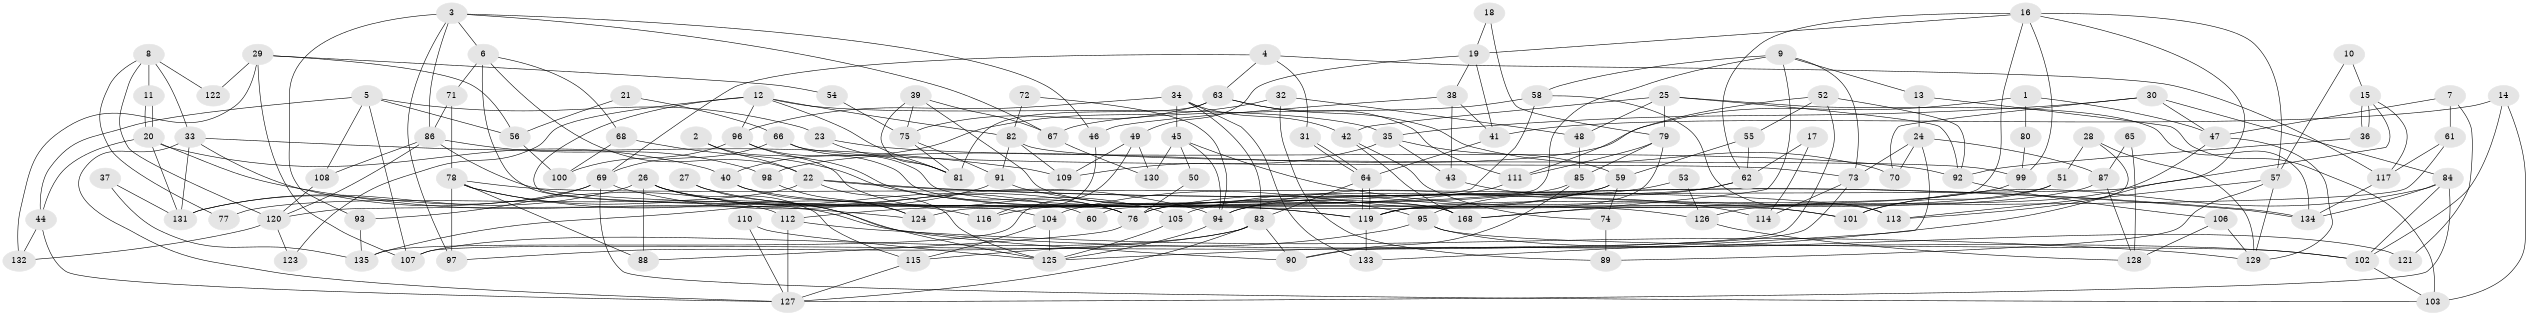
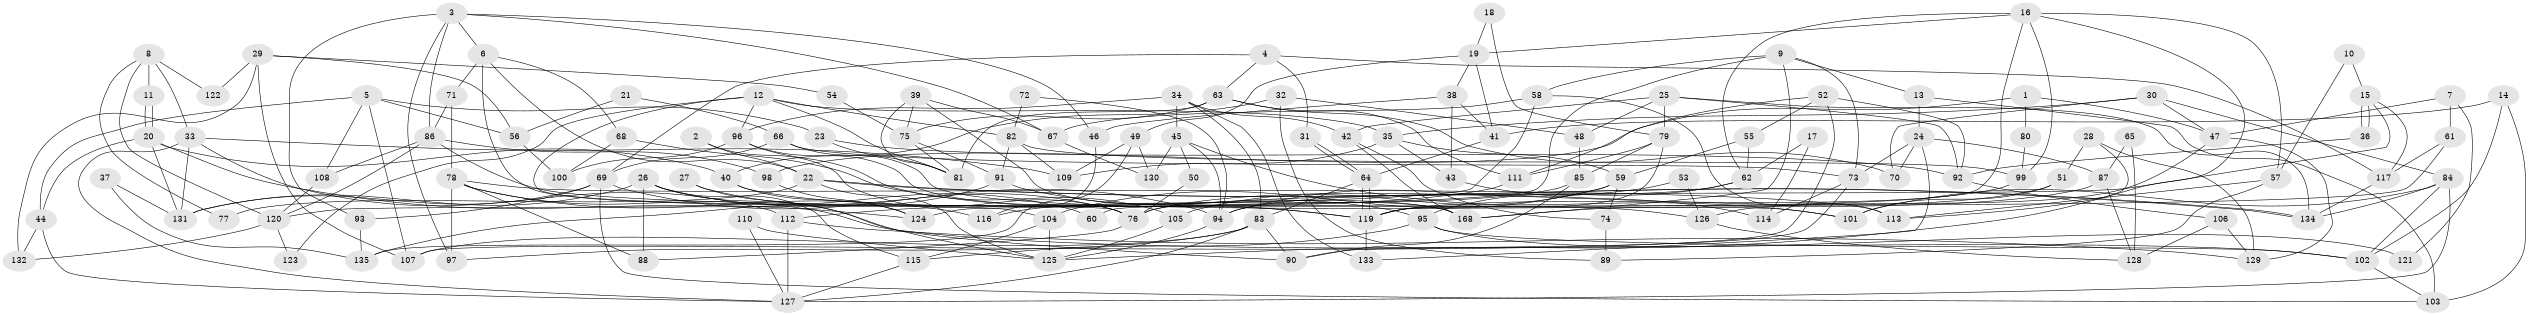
(2265, 220) -> none
